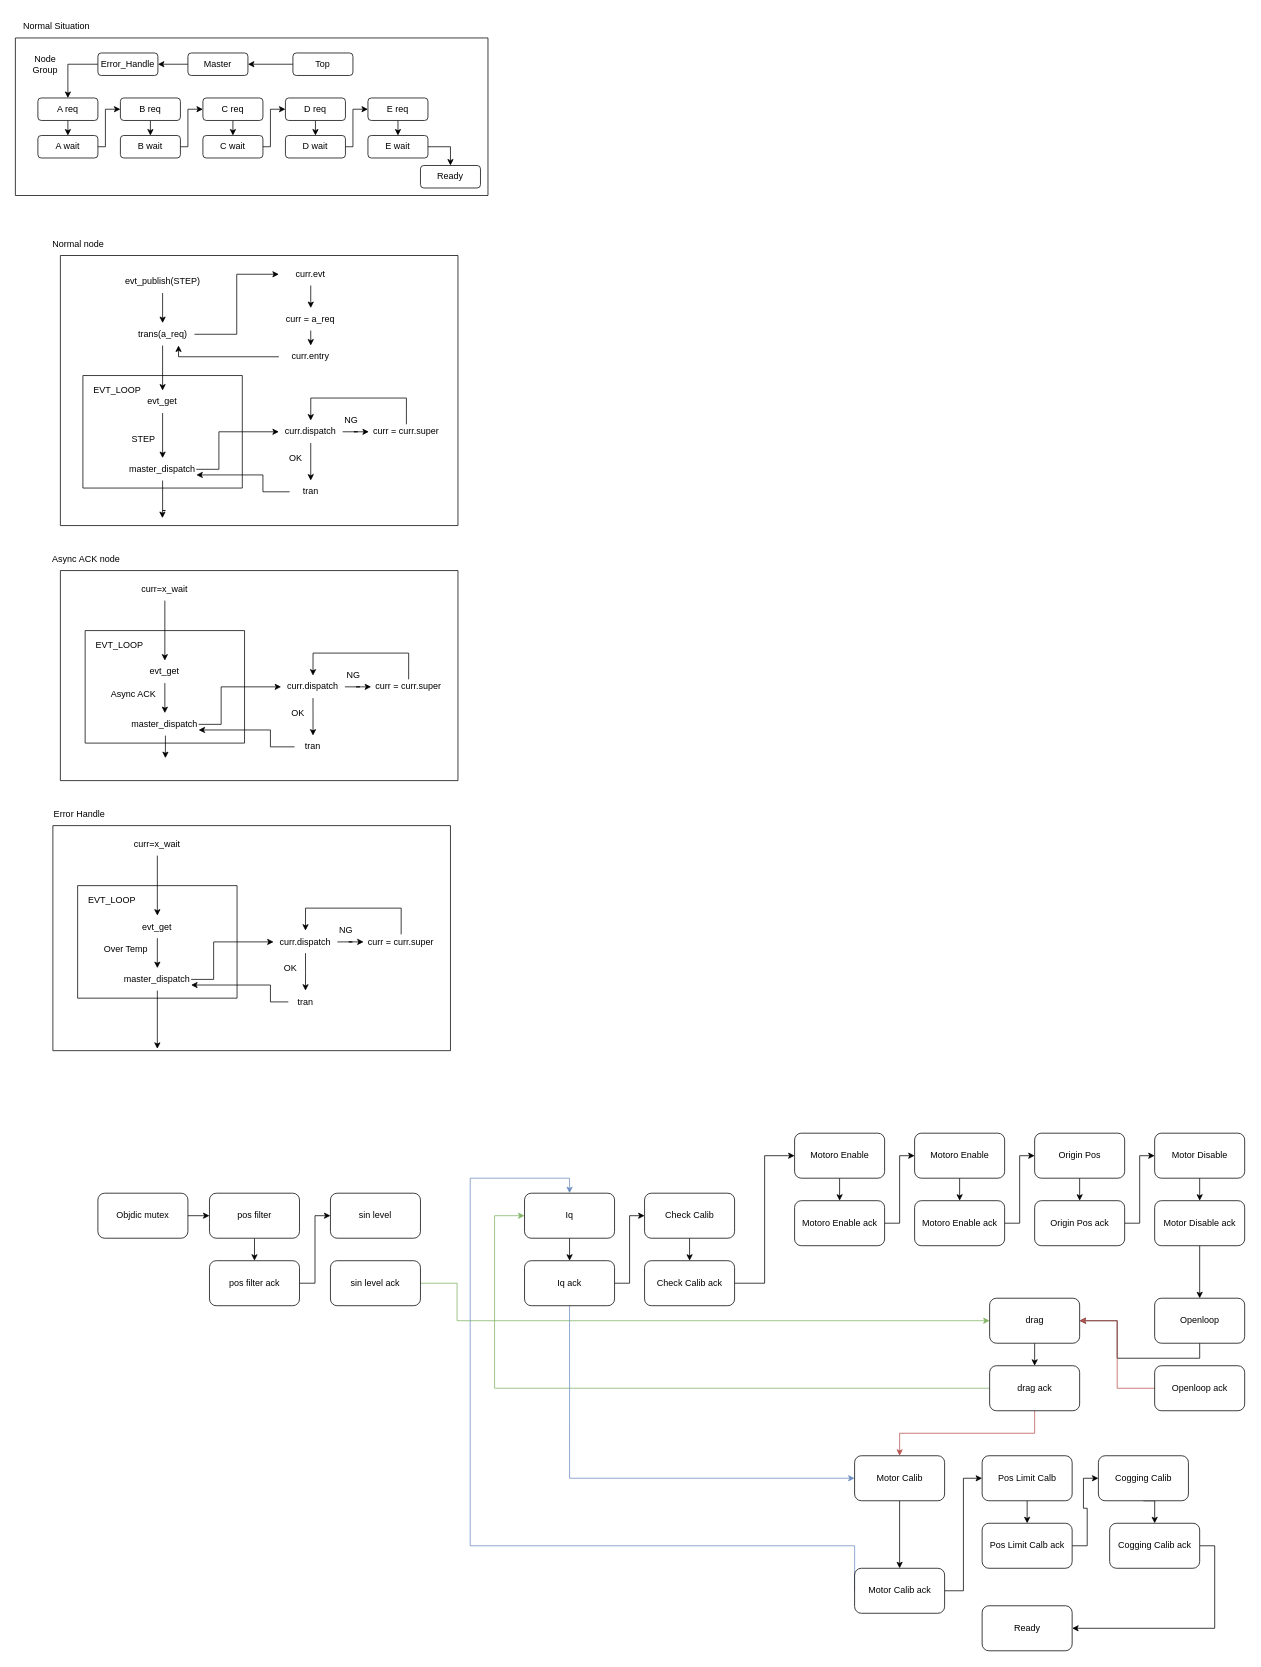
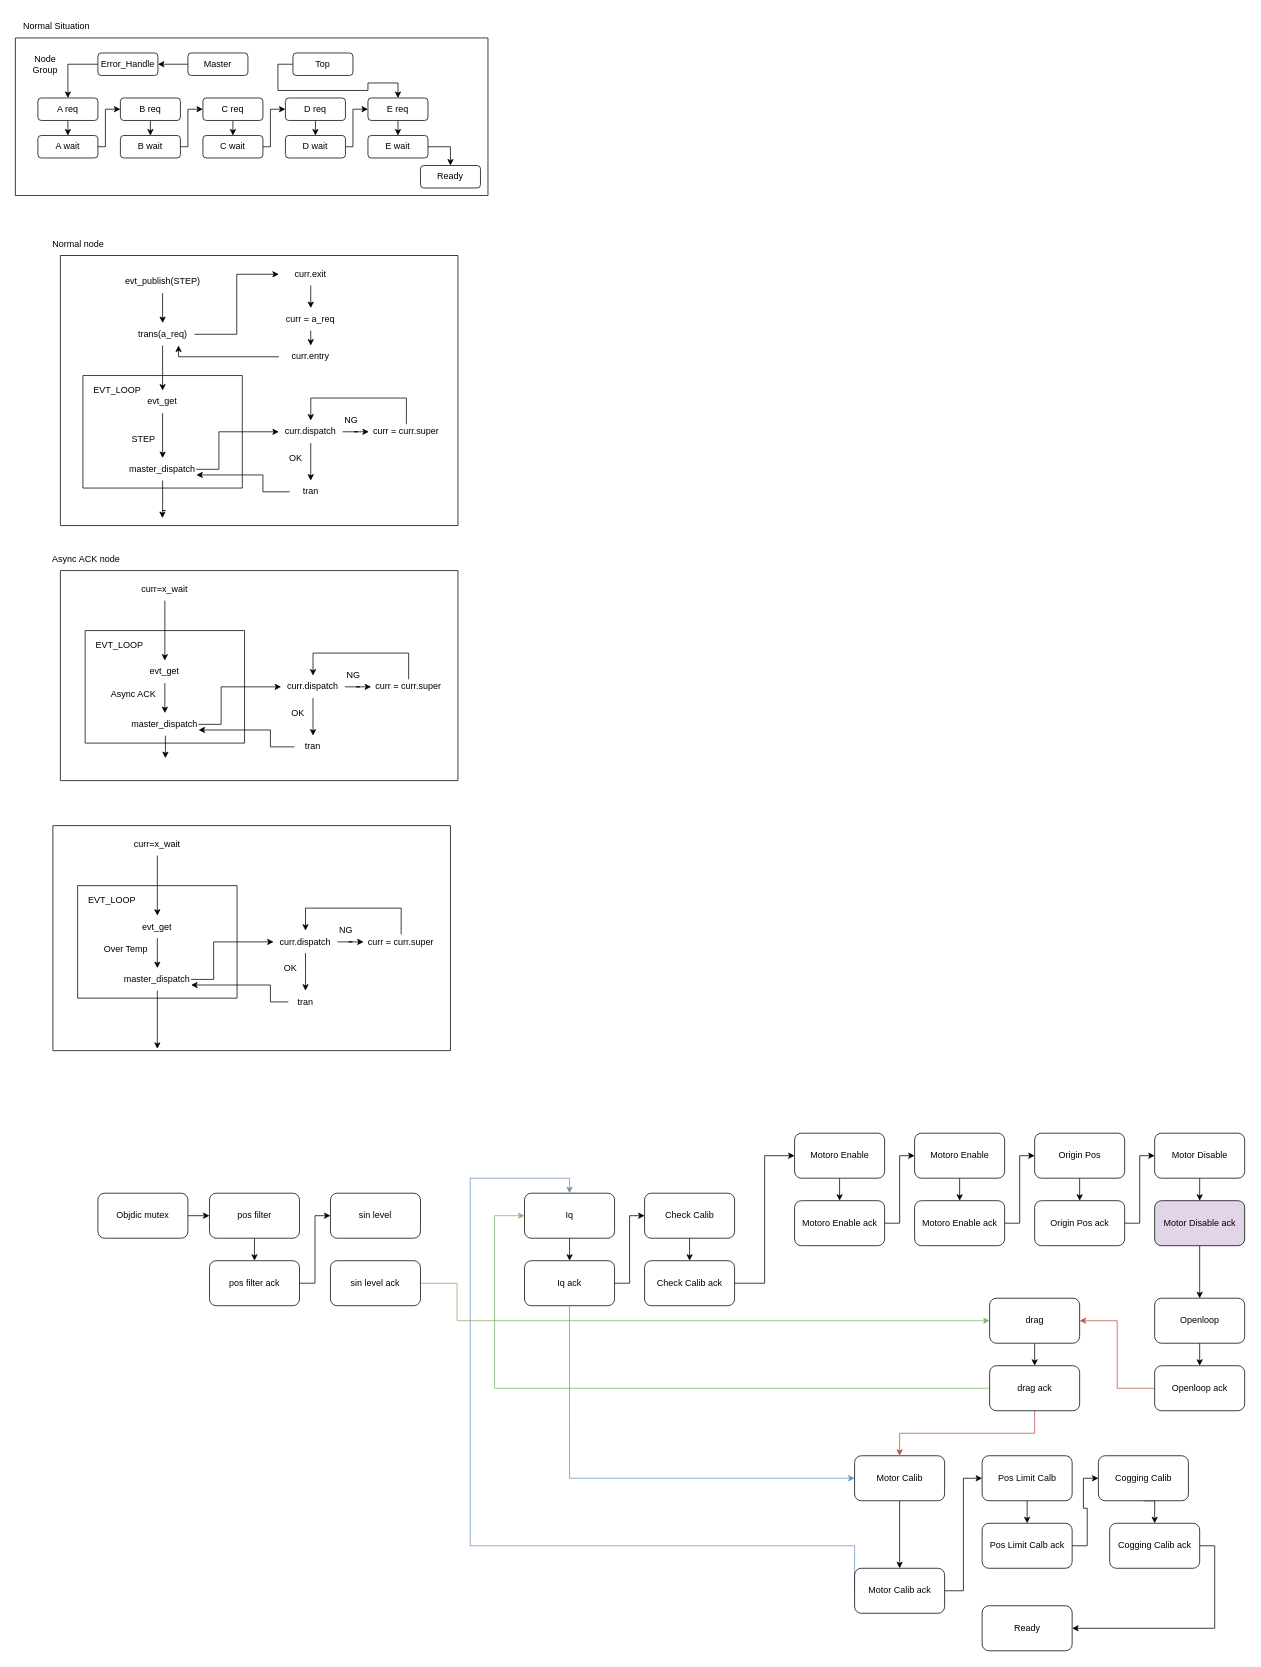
(266, 64) -> (326, 90)
(311, 274) -> (311, 274)
(80, 814) -> none
(1199, 1223) -> (1199, 1223)
(1160, 1358) -> (1199, 1359)
